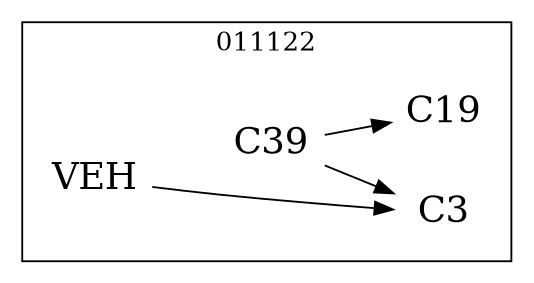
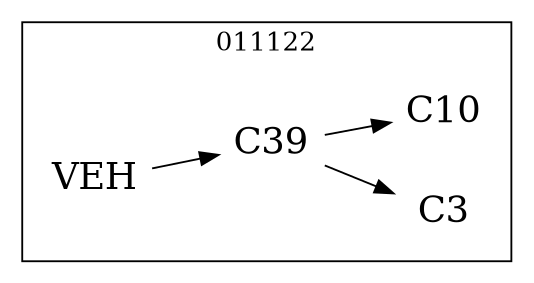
(444, 113) -> (444, 113)
(263, 199) -> (176, 163)
